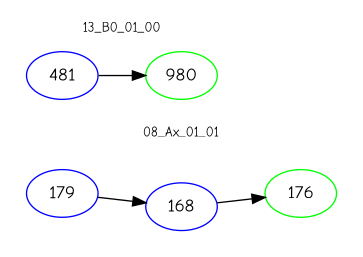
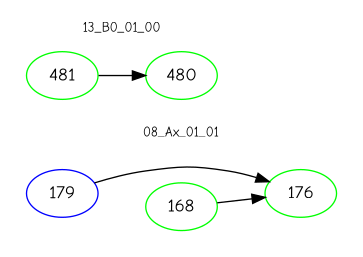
(62, 76) -> (62, 76)
(182, 76) -> (182, 76)
(115, 199) -> (175, 168)
(182, 207) -> (182, 207)
